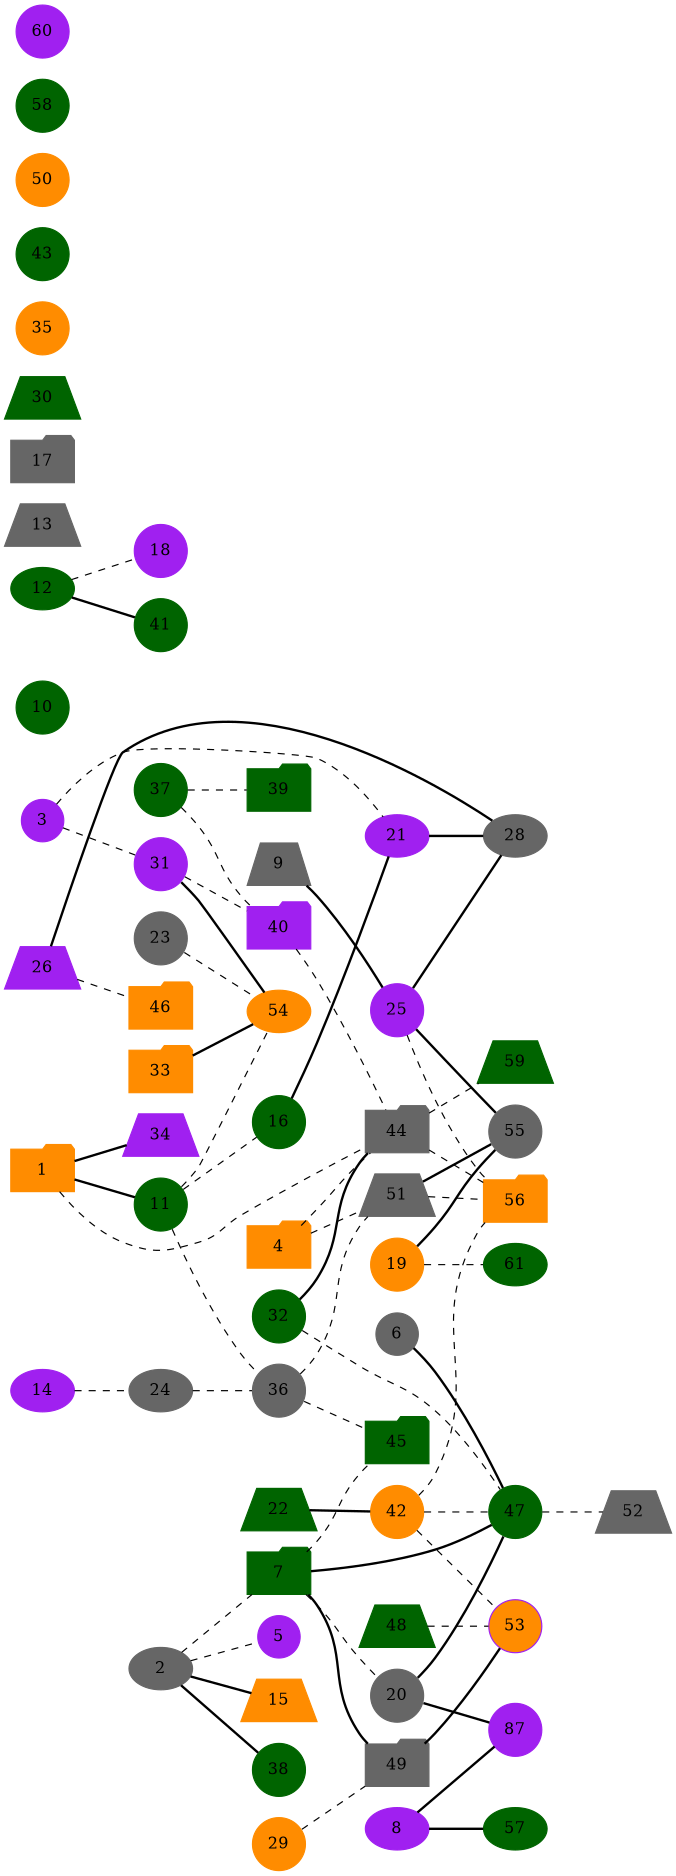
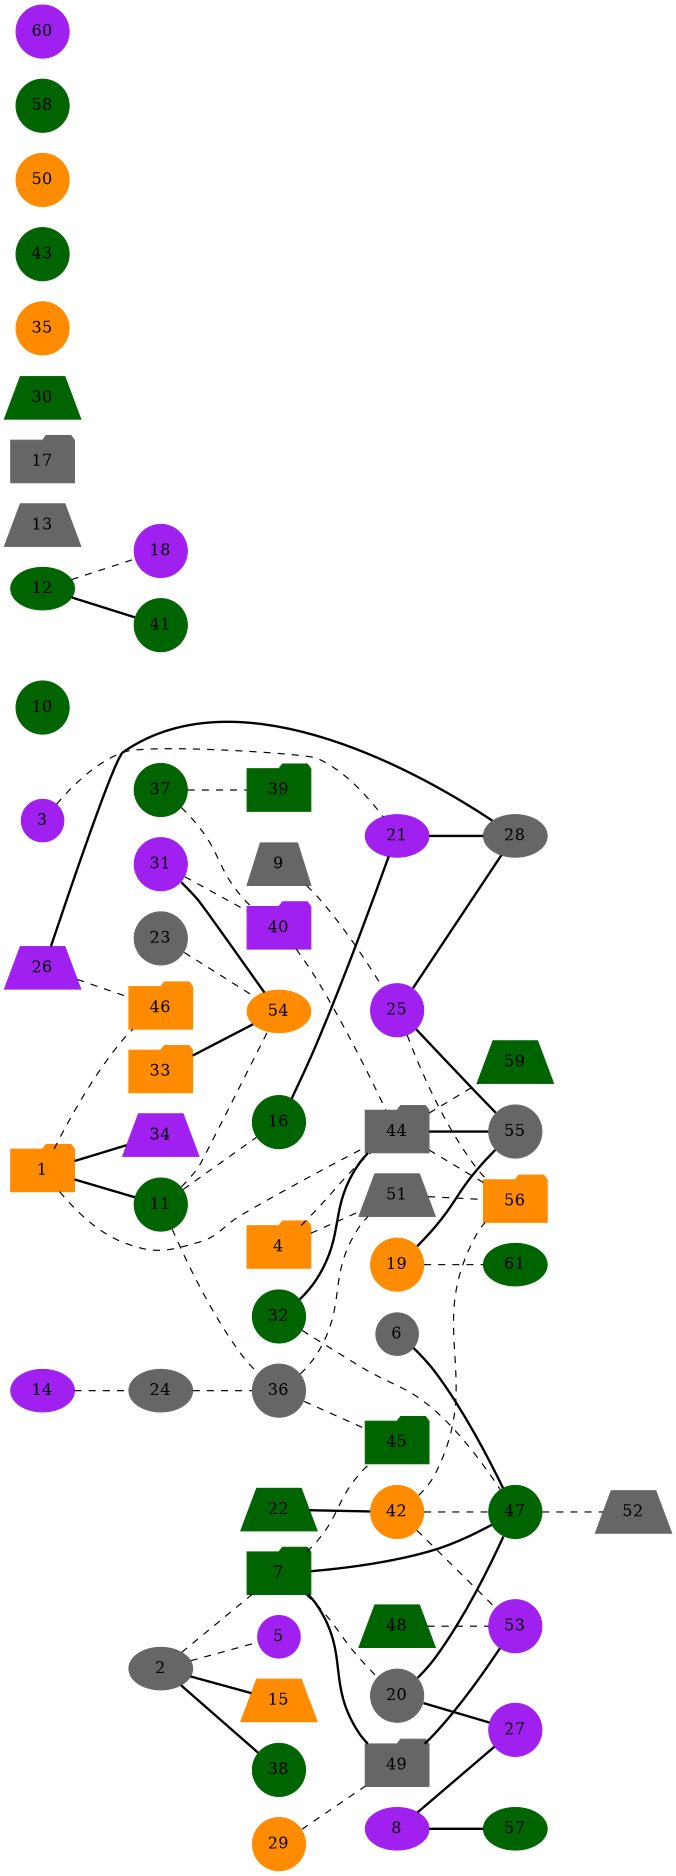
(99, 841) -> none
(347, 934) -> (347, 934)
none -> (89, 1086)
(445, 1169) -> (462, 1132)
(515, 1626) -> (515, 1626)
(515, 1730) -> (515, 1730)
